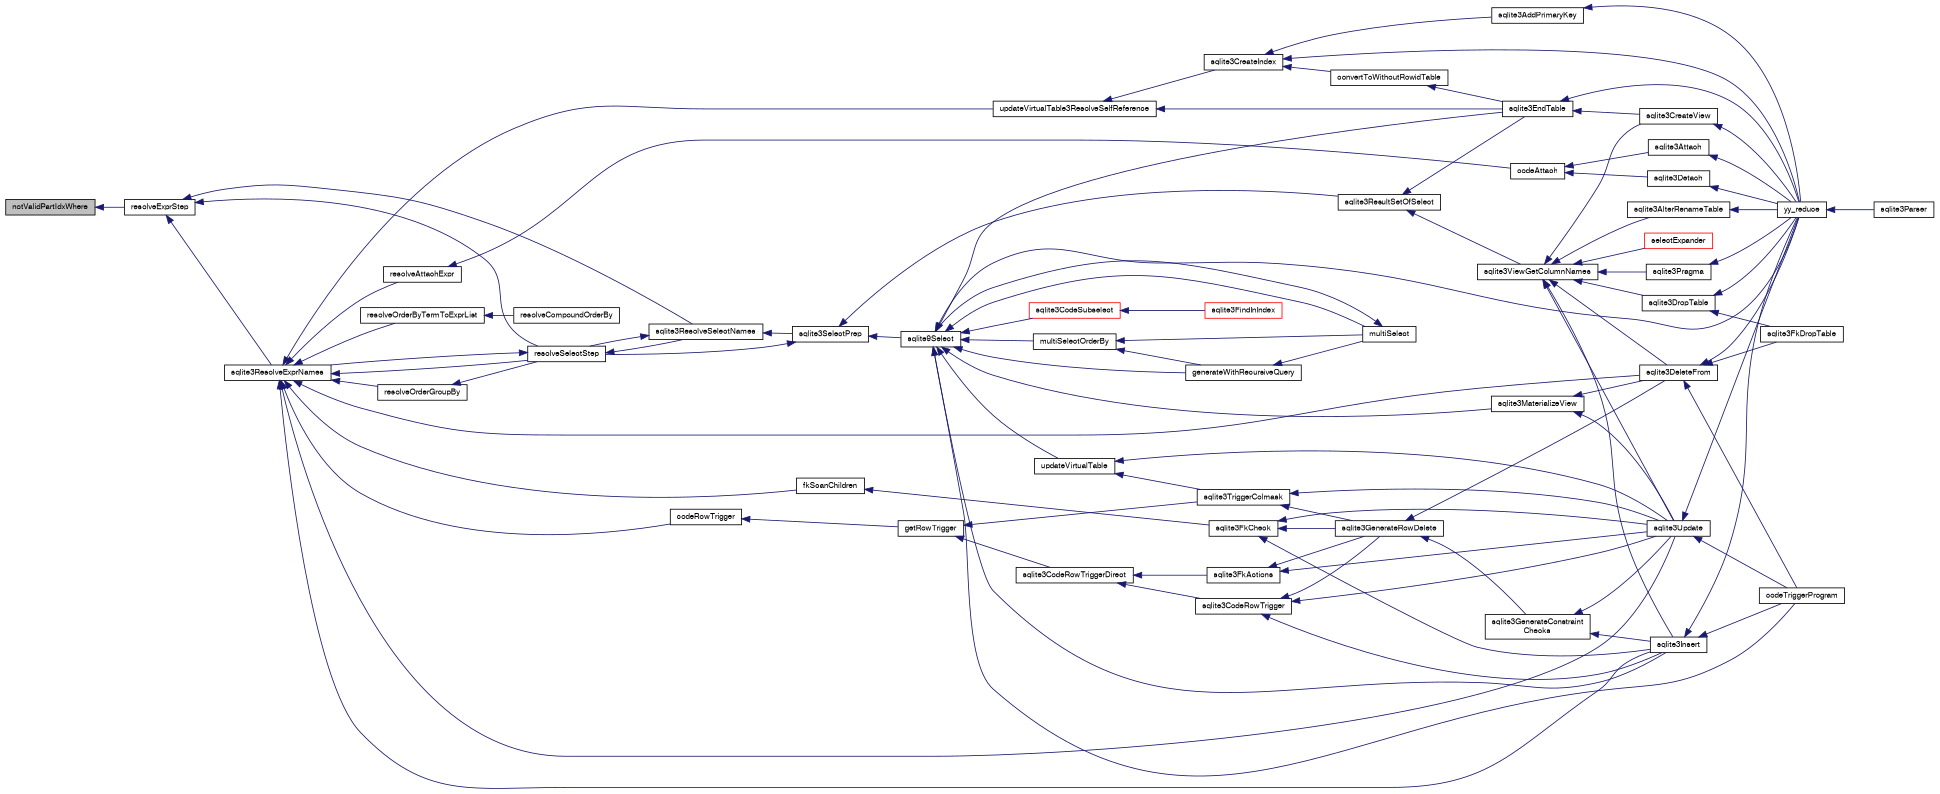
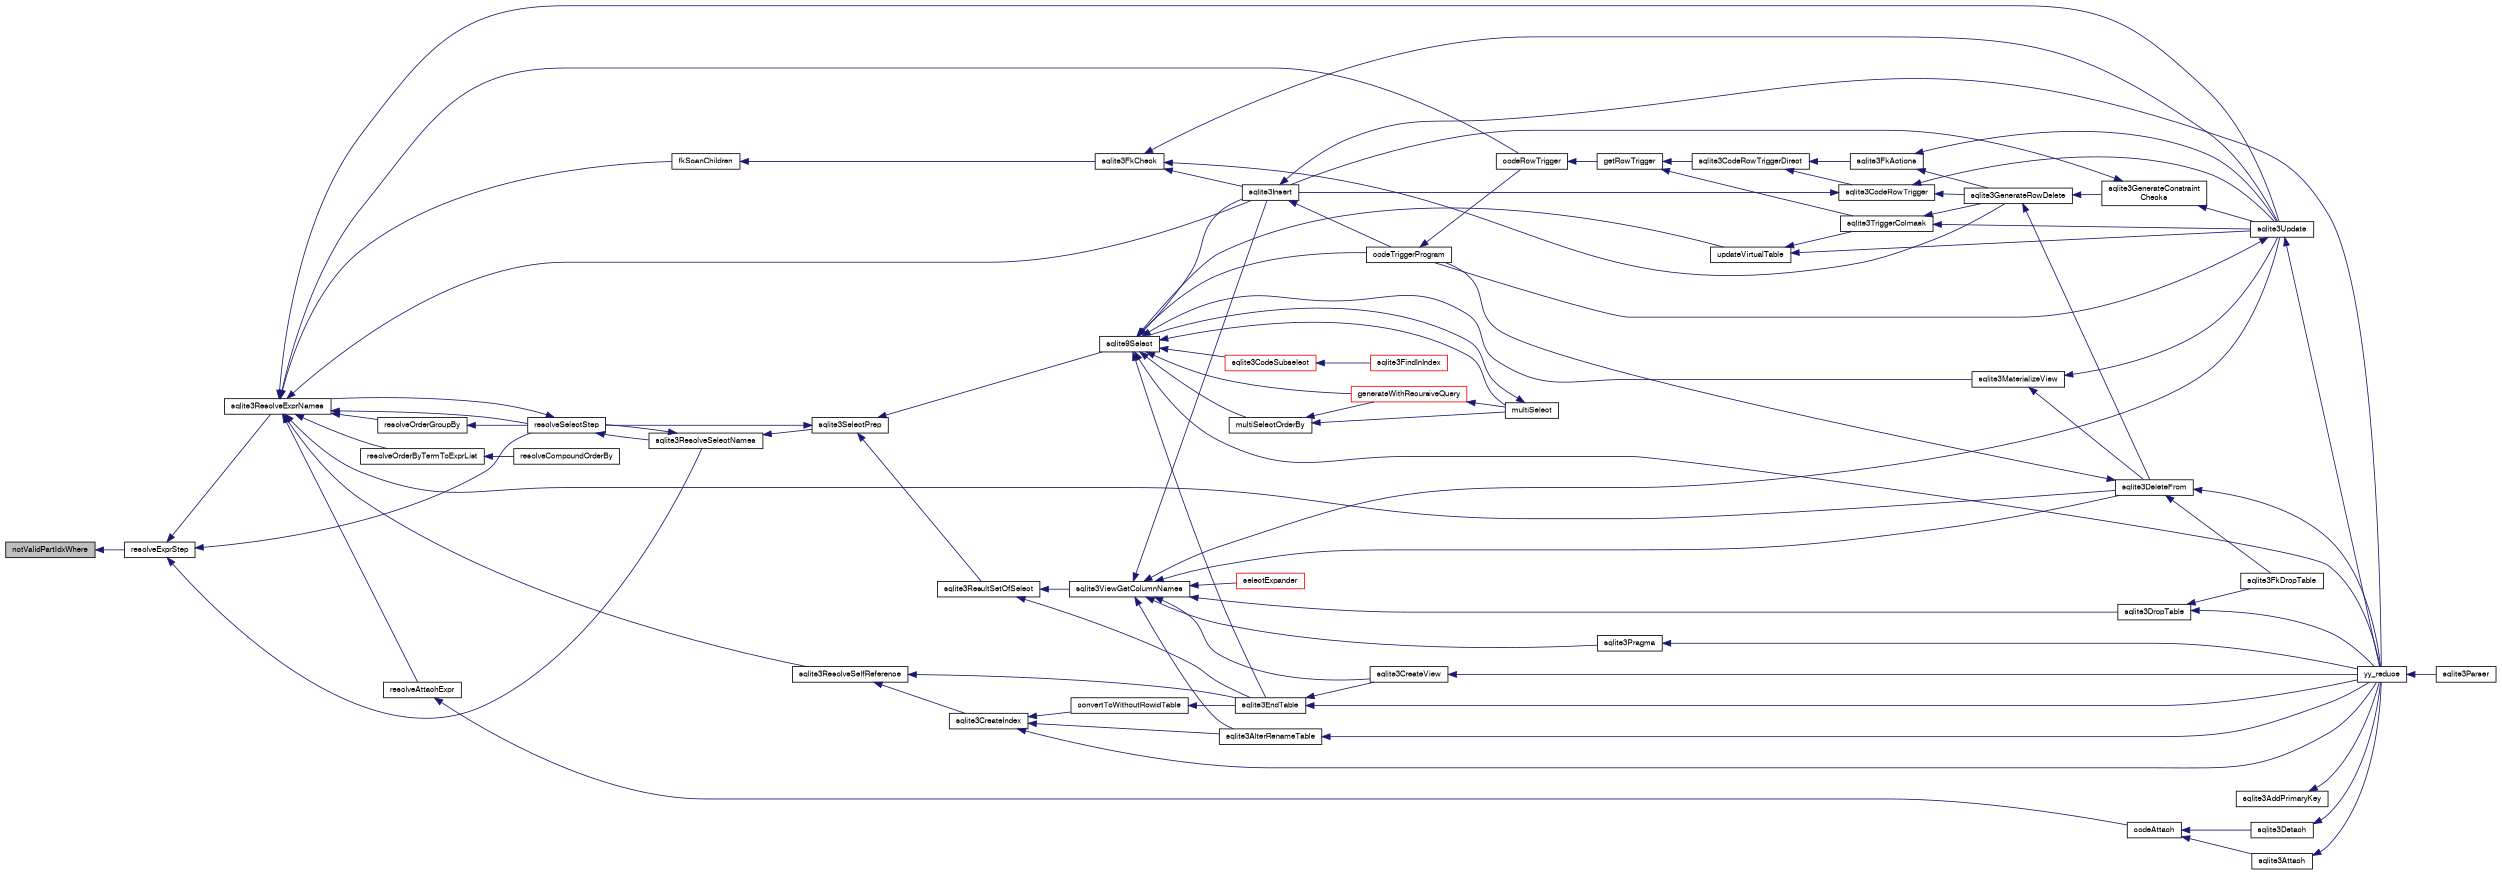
(1381, 27) -> (1128, 729)
(1075, 109) -> (850, 674)
none -> (1476, 204)
(1244, 373) -> (1409, 394)
